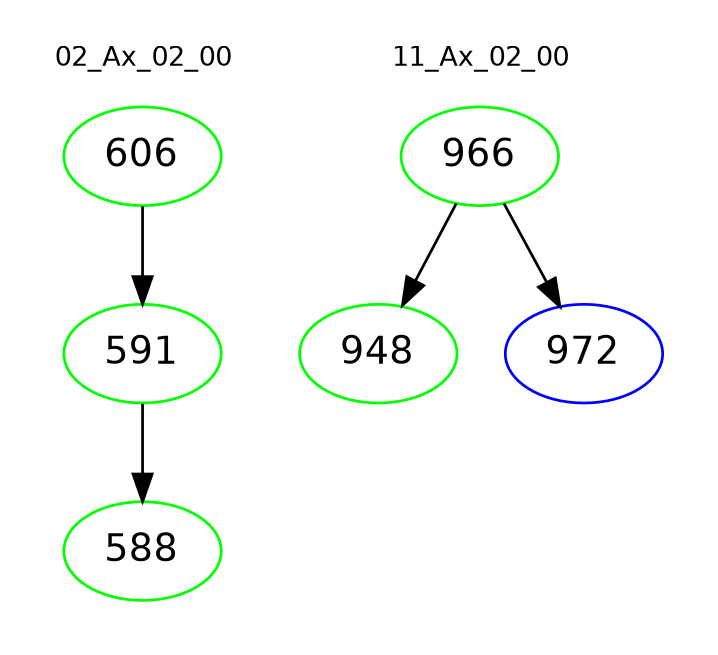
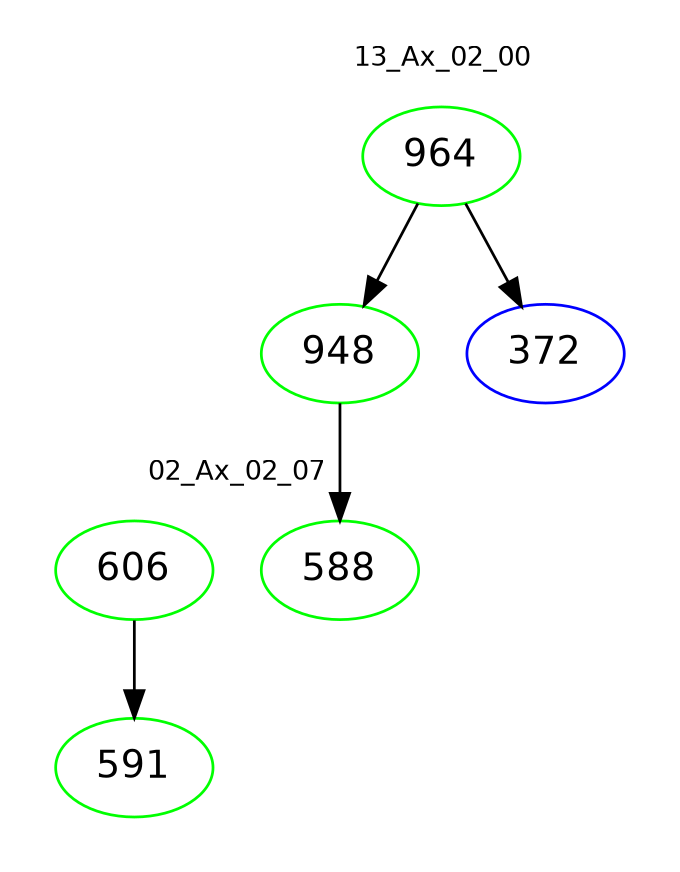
(144, 59) -> (237, 473)
(481, 59) -> (443, 59)
(480, 156) -> (441, 156)
(584, 354) -> (546, 354)
(143, 439) -> (340, 464)
